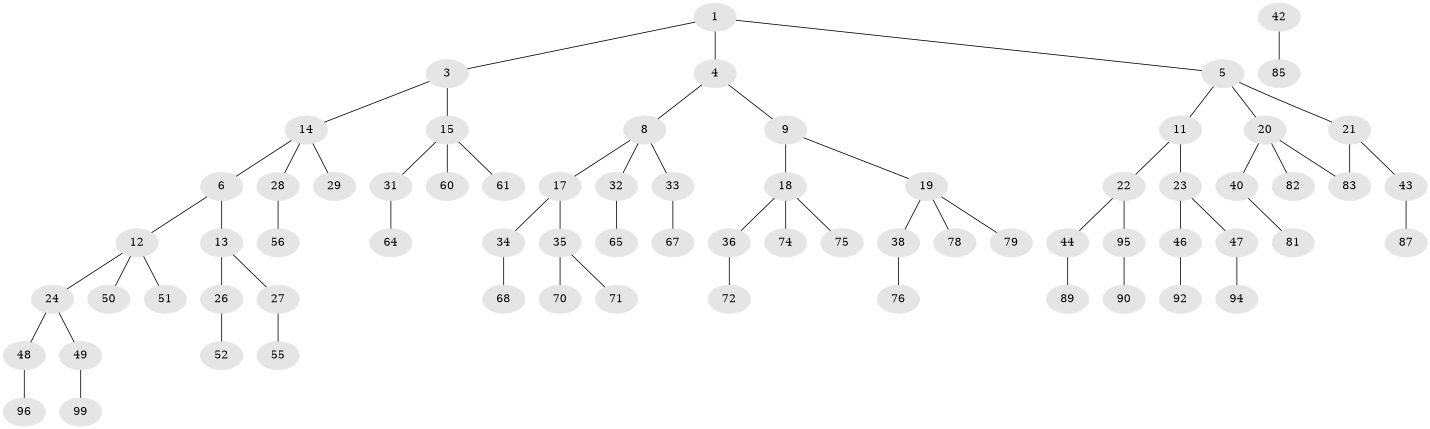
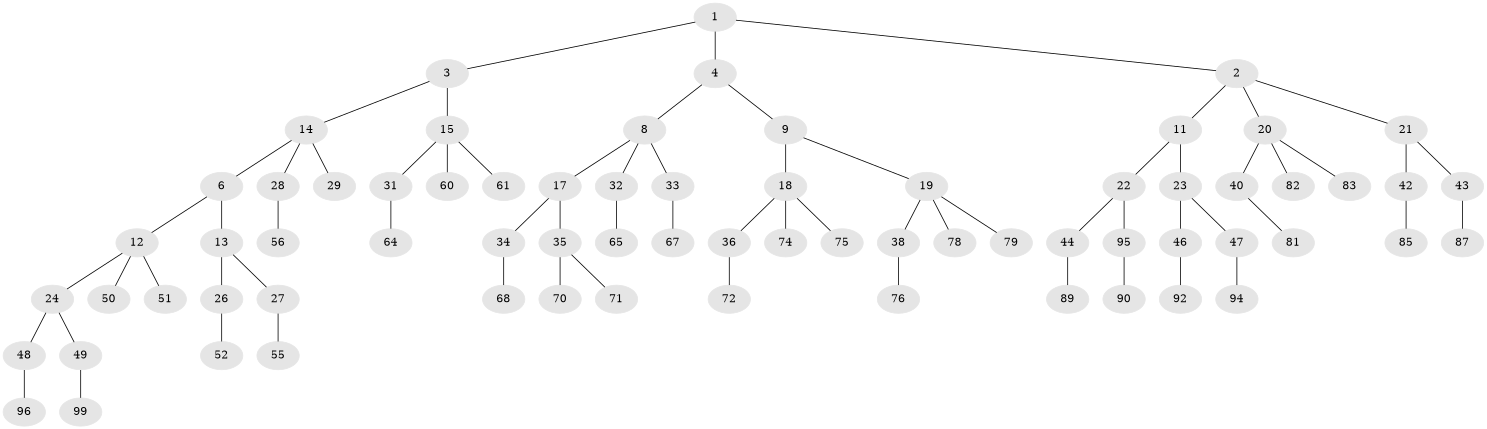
(1223, 74) -> (1237, 74)
(1350, 158) -> (1406, 158)
